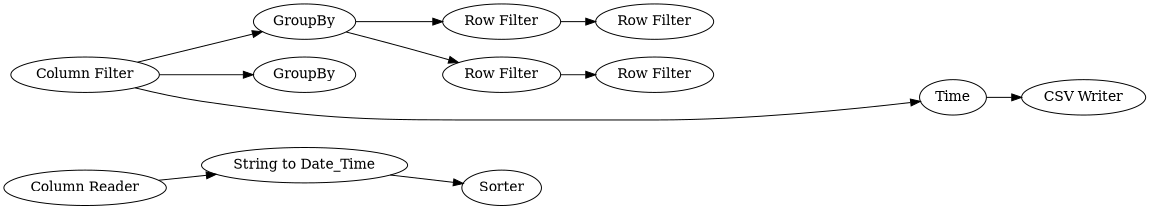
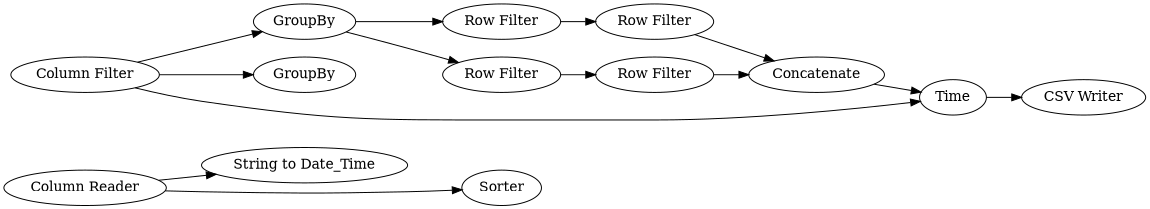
none -> (817, 75)
(422, 179) -> (309, 193)
